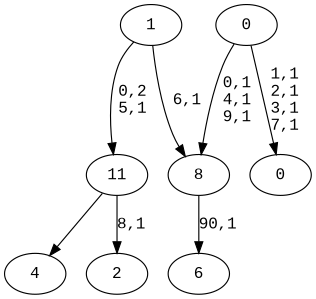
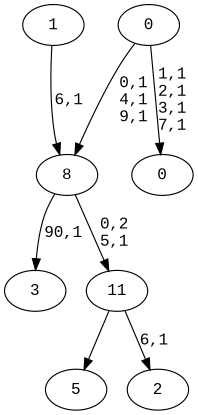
(112, 90) -> (90, 228)
(131, 224) -> (154, 340)
(35, 274) -> (76, 390)
(199, 274) -> (35, 291)
